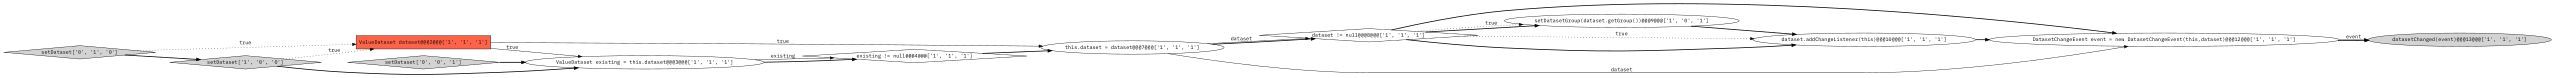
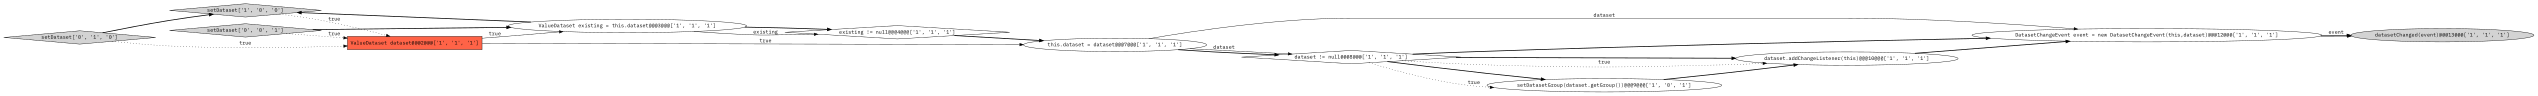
none -> (315, 36)
(426, 74) -> (416, 17)
